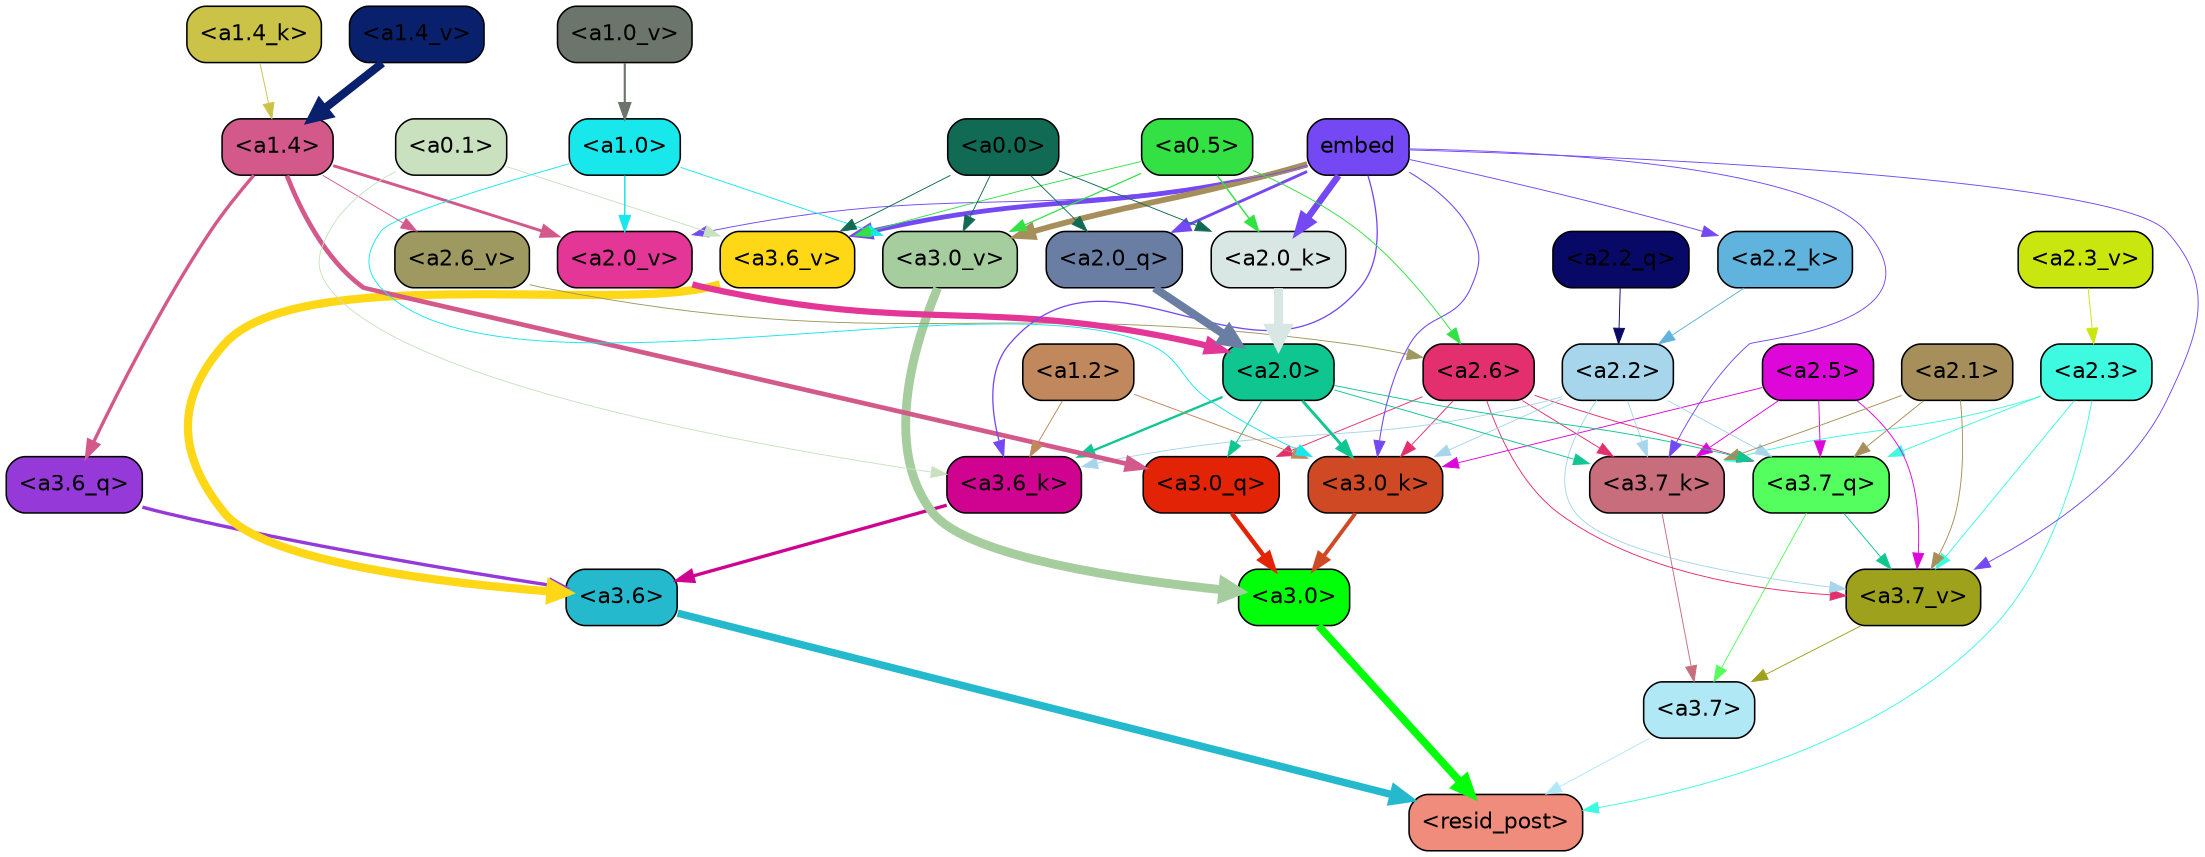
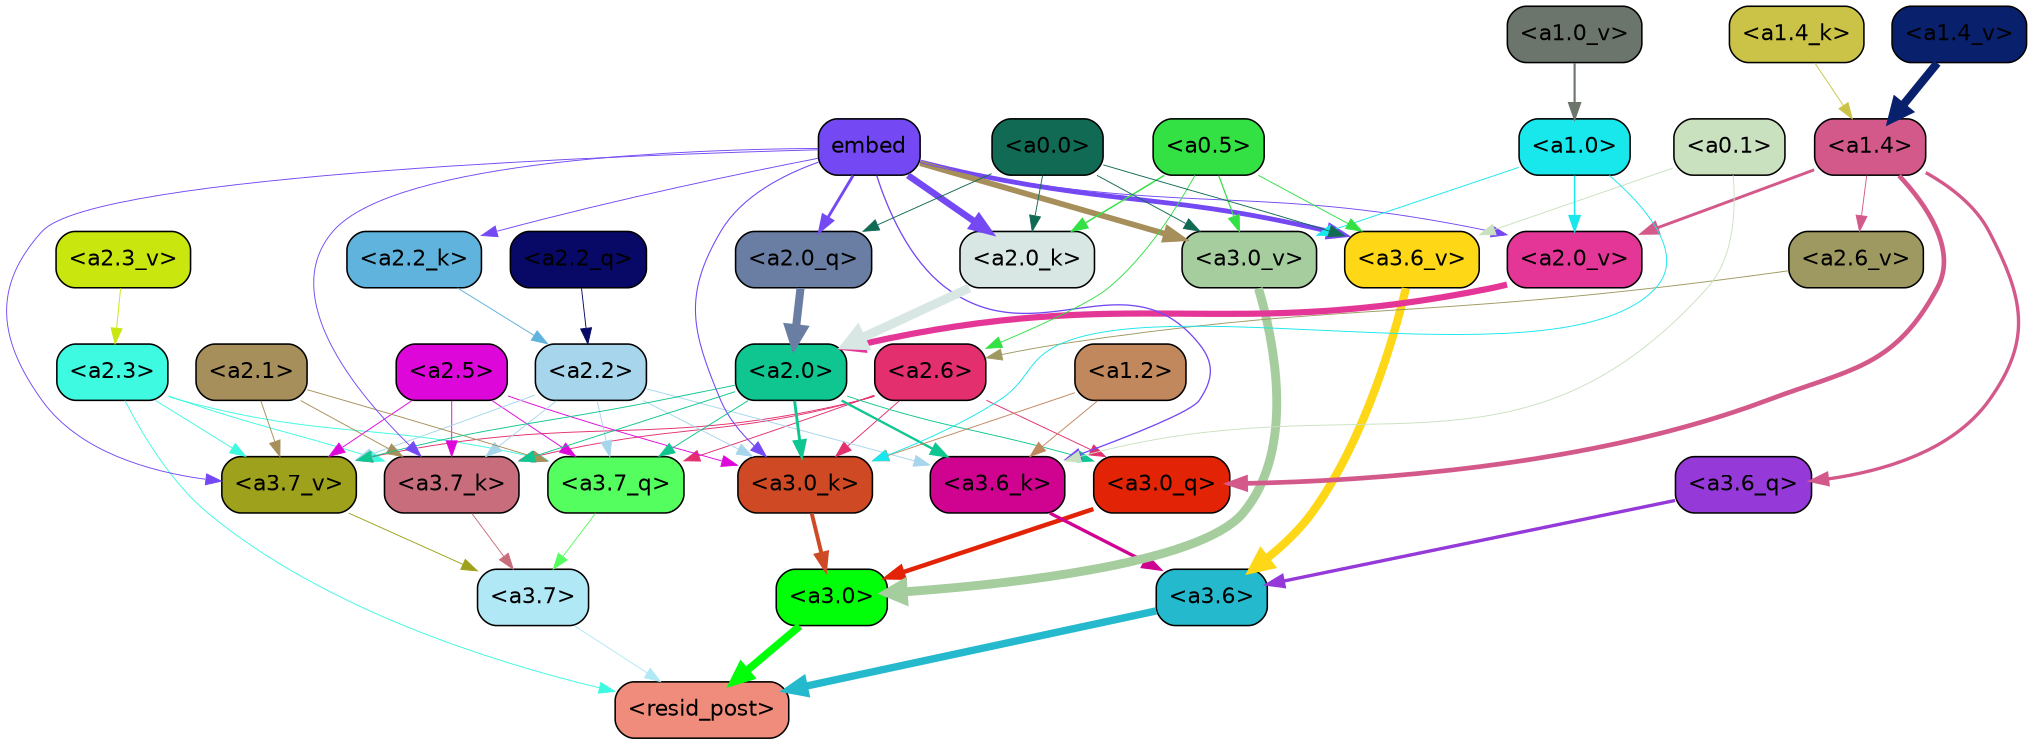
(1862, 535) -> (617, 408)
